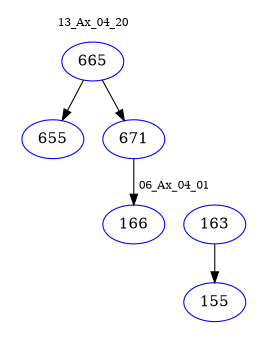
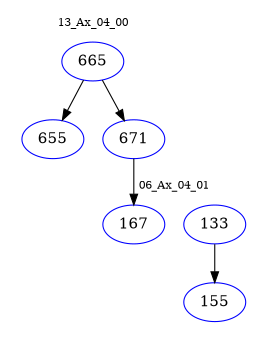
(93, 23) -> (93, 23)
(134, 224) -> (134, 224)
(215, 224) -> (215, 224)
